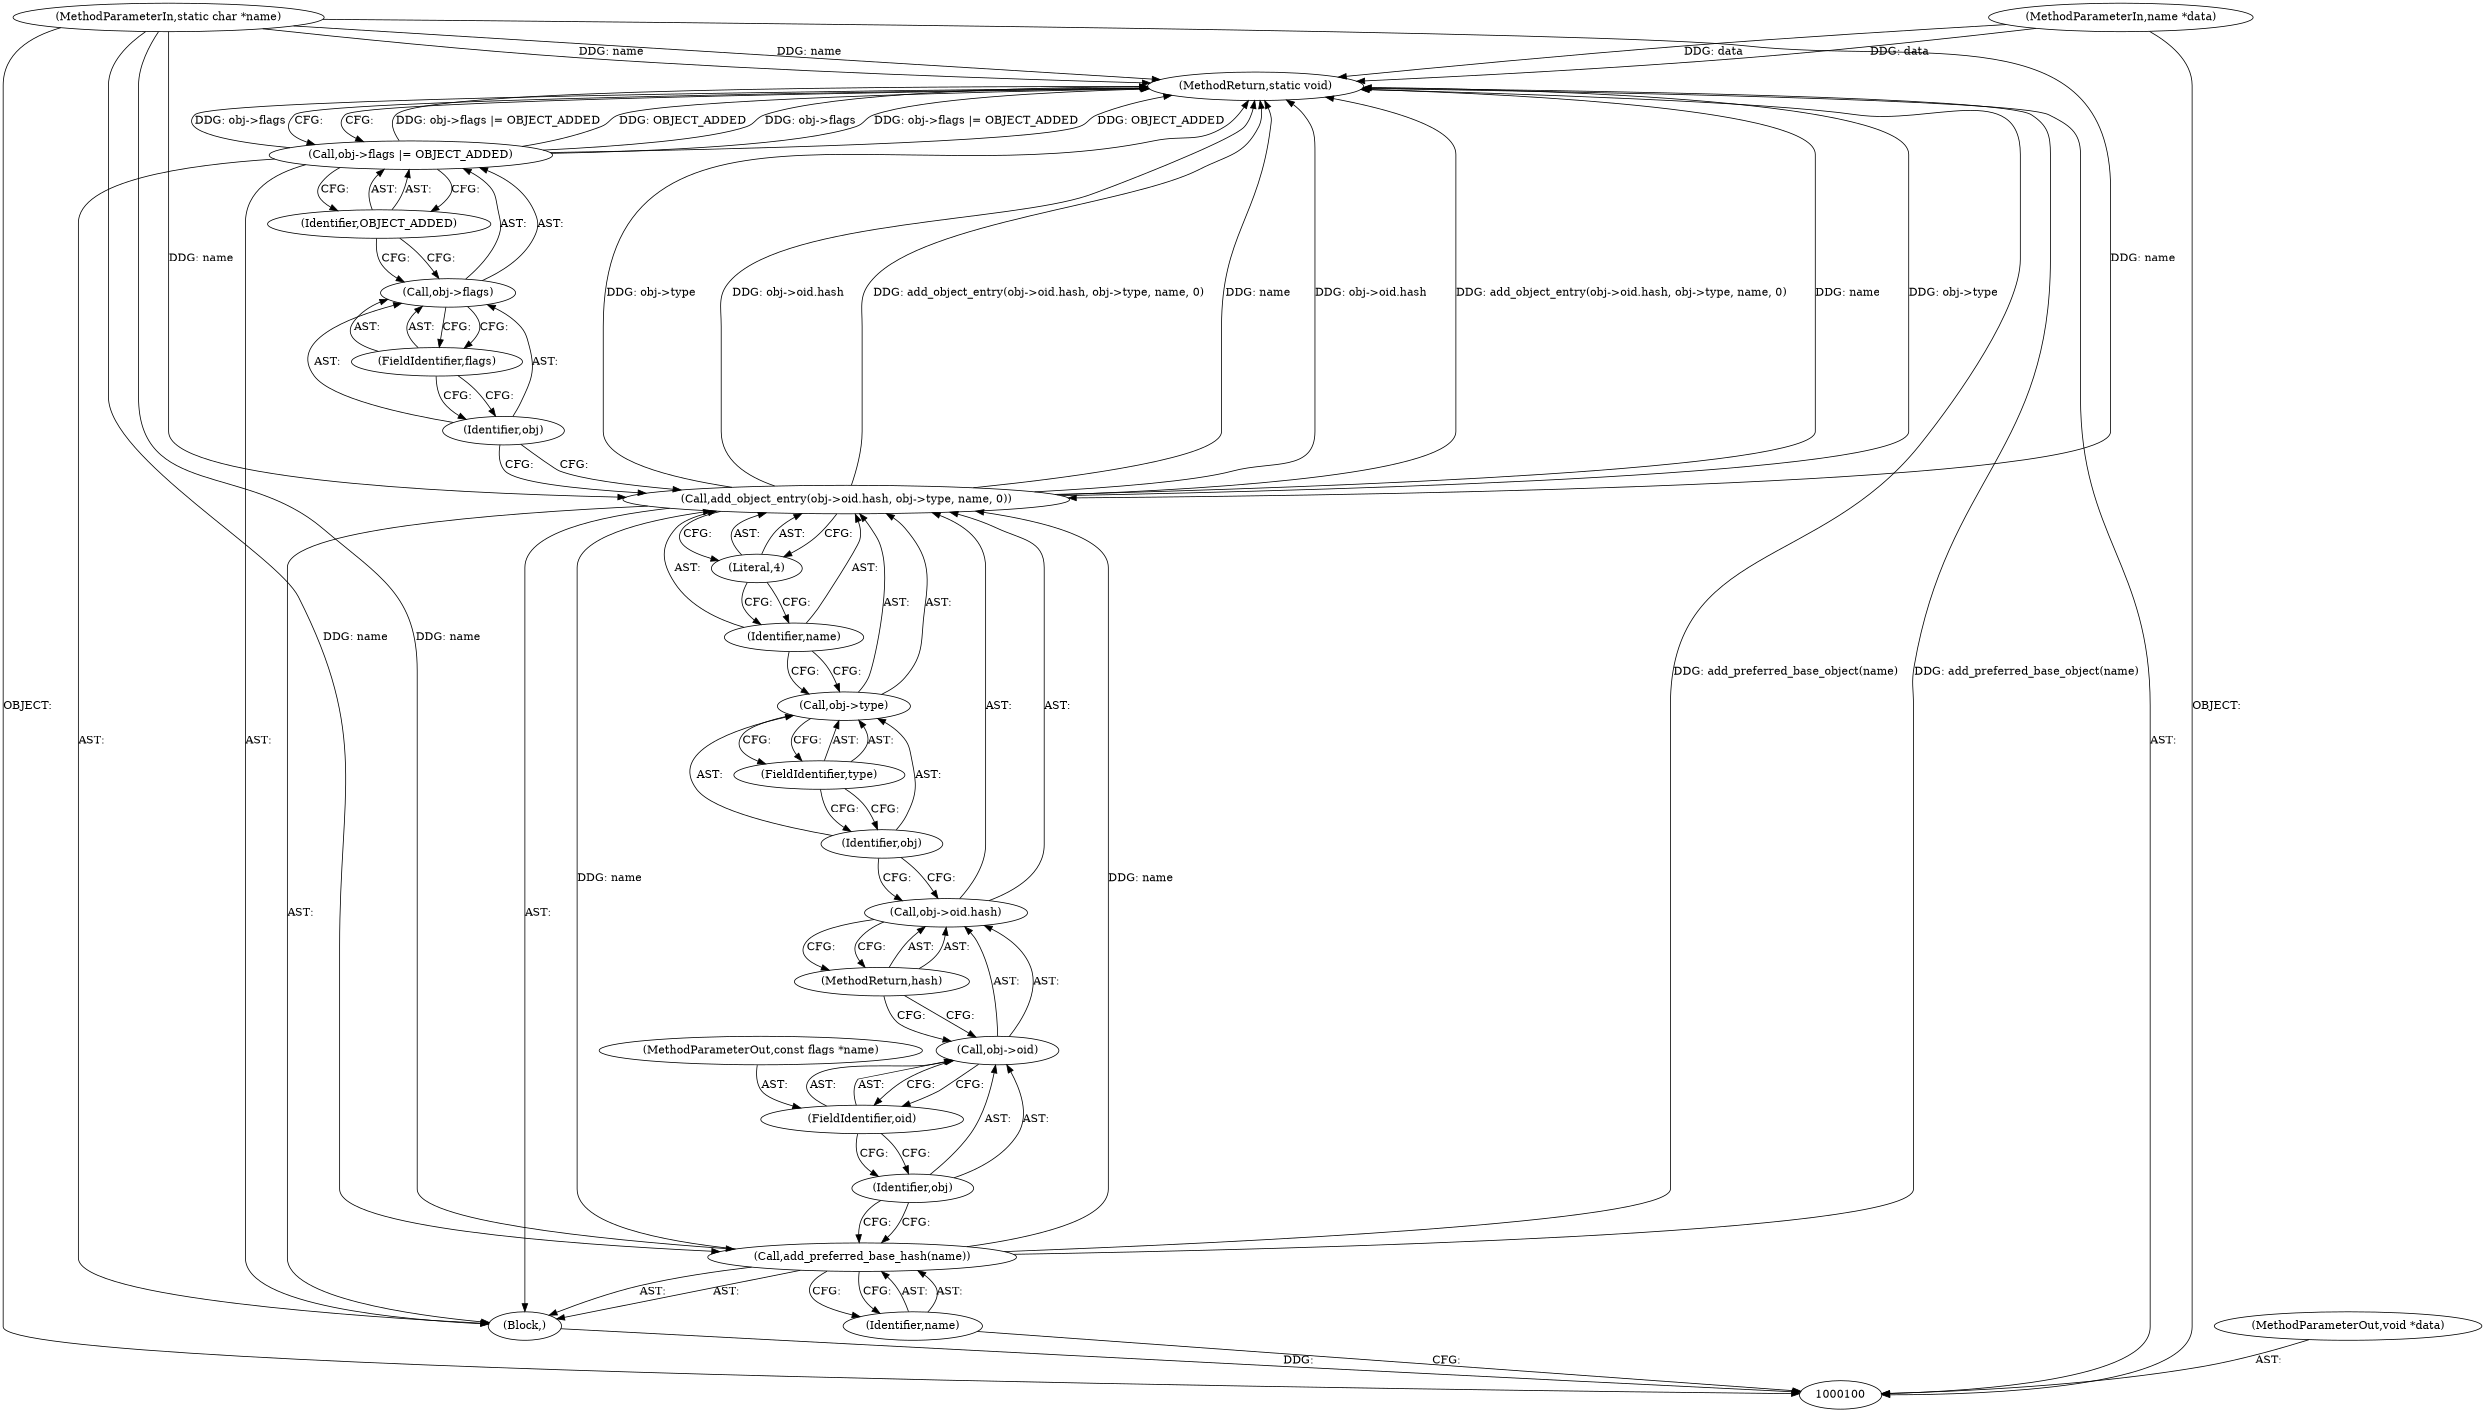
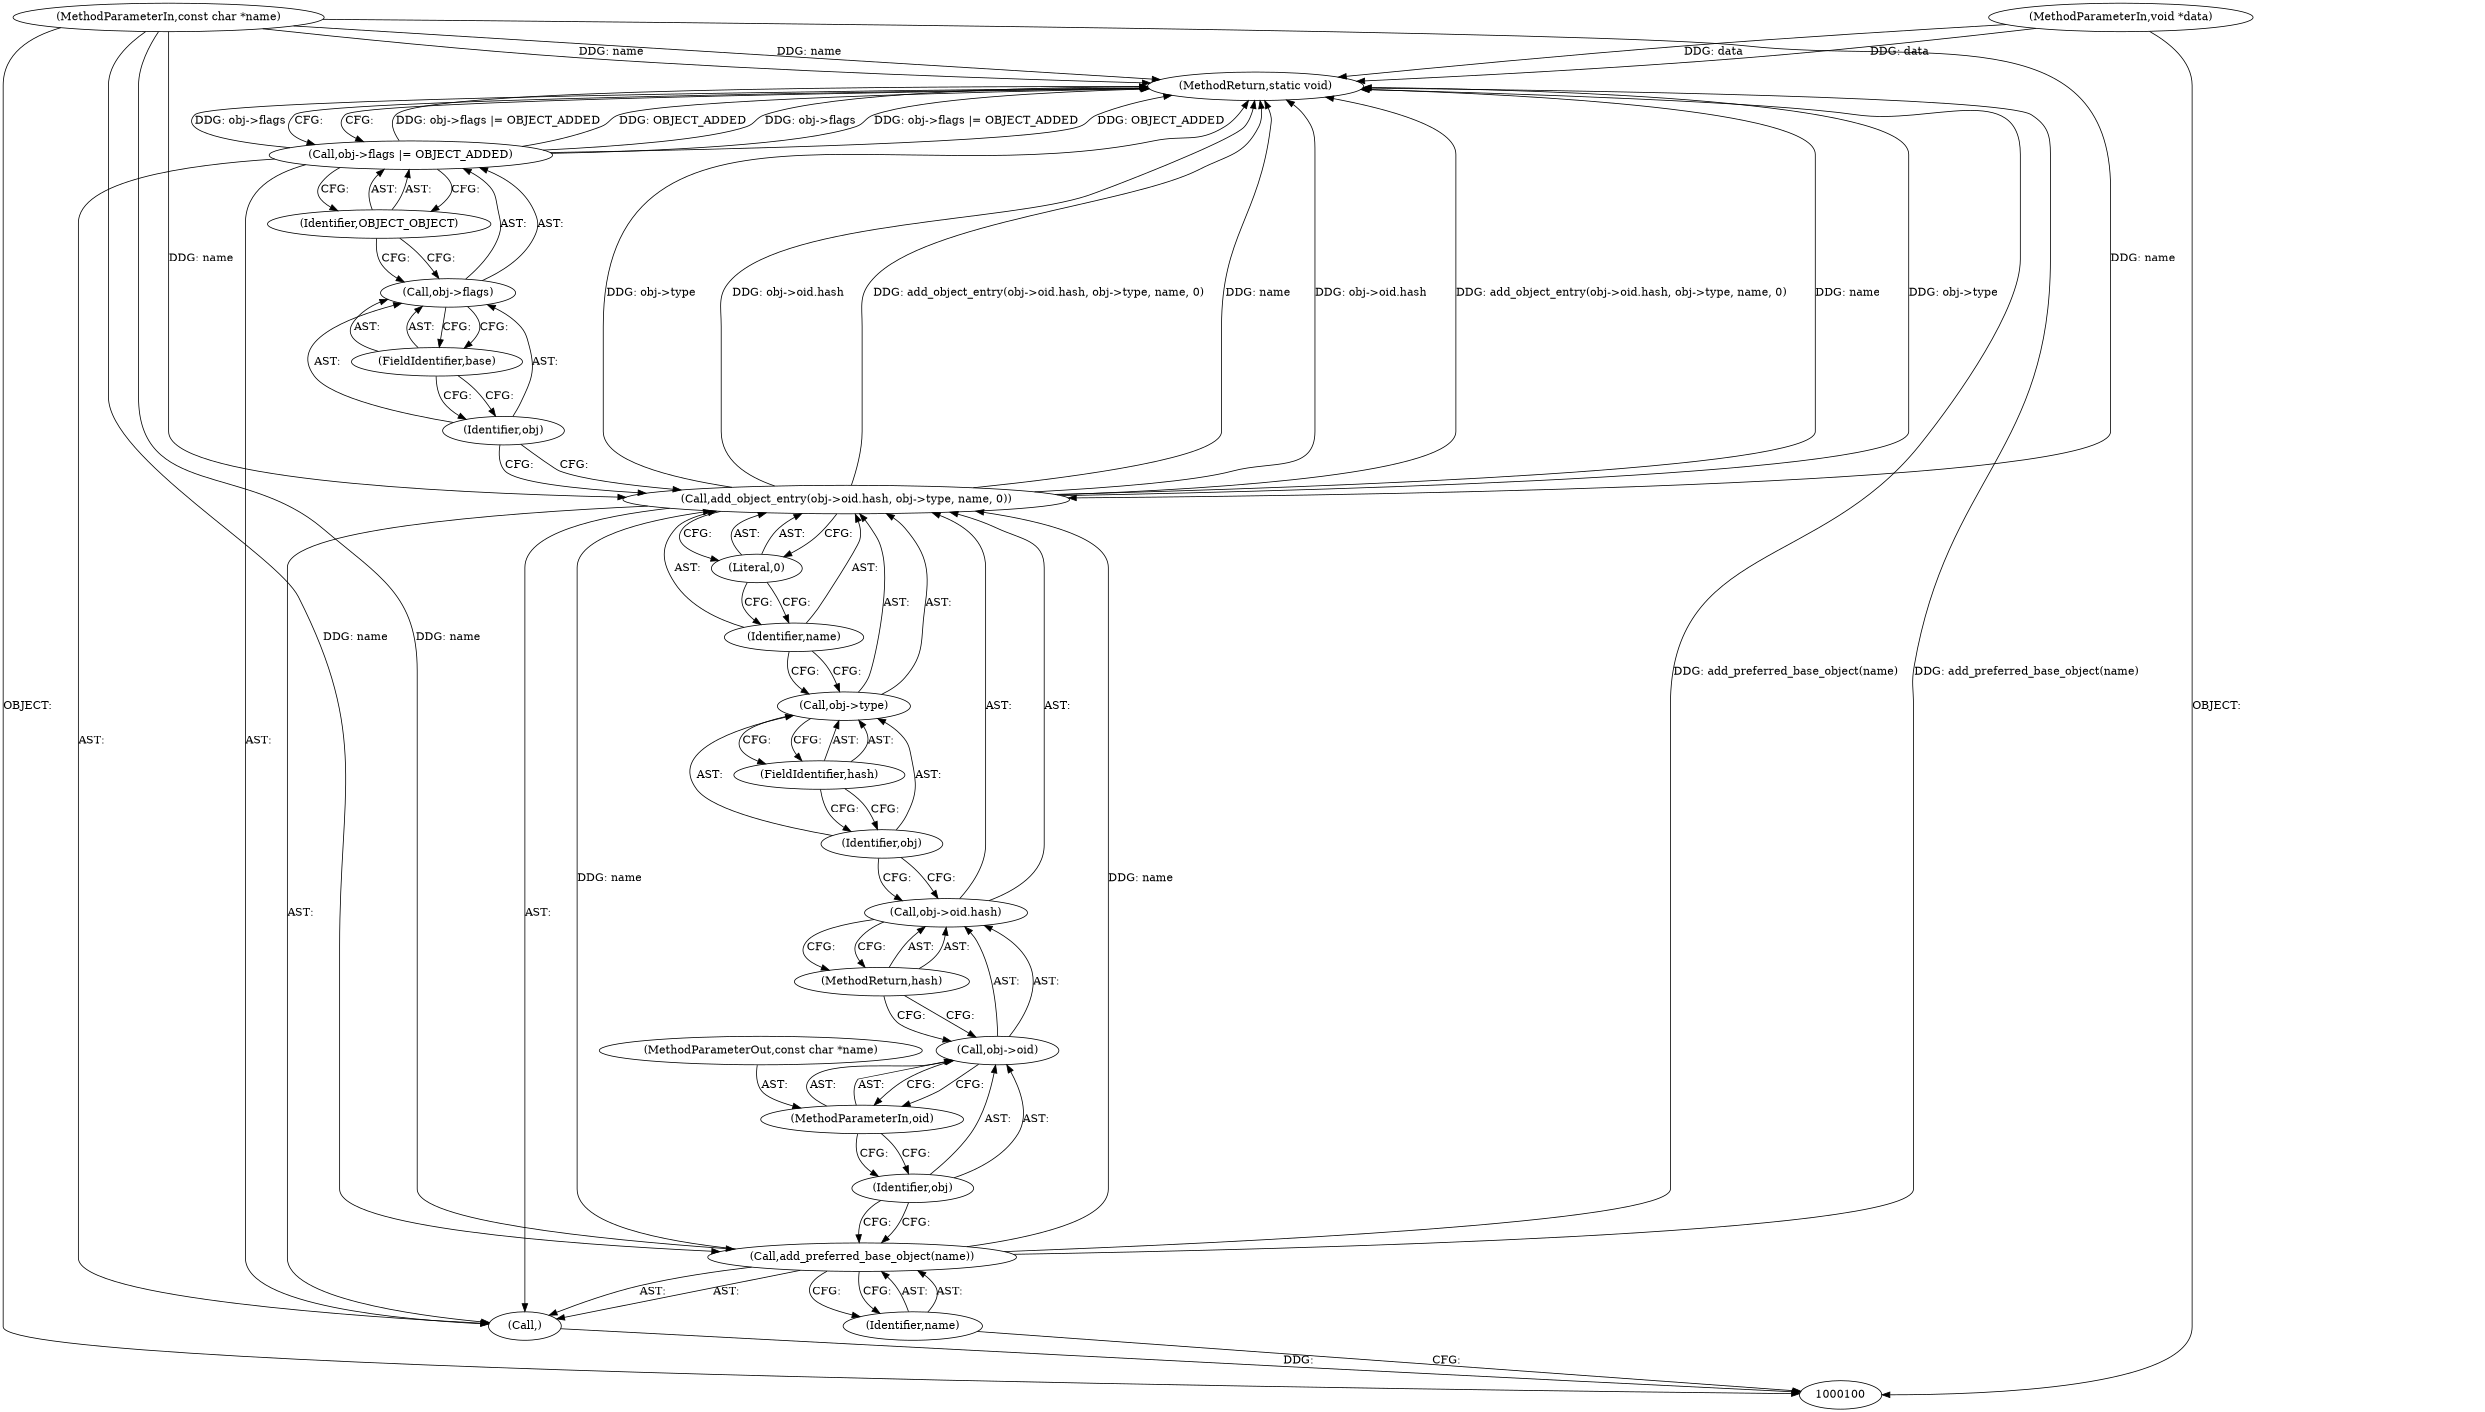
(169, 17) -> (169, 17)
(2121, 17) -> (2121, 17)
(379, 224) -> (379, 224)
(437, 362) -> (437, 362)
(2100, 513) -> none
(757, 568) -> (757, 568)
(819, 775) -> (819, 775)
(761, 1051) -> (761, 1051)
(862, 1119) -> (862, 1119)
(862, 1257) -> (862, 1257)
(525, 1326) -> (525, 1326)
(2348, 1326) -> none
